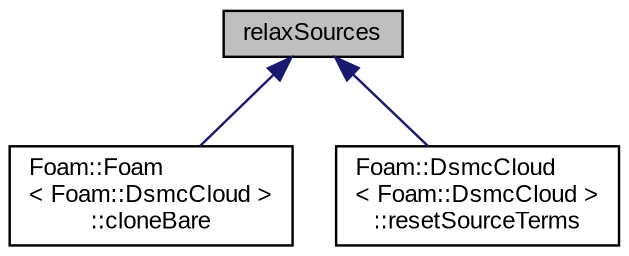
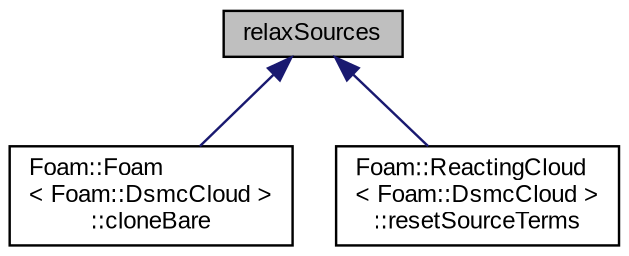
(478, 196) -> (478, 196)
